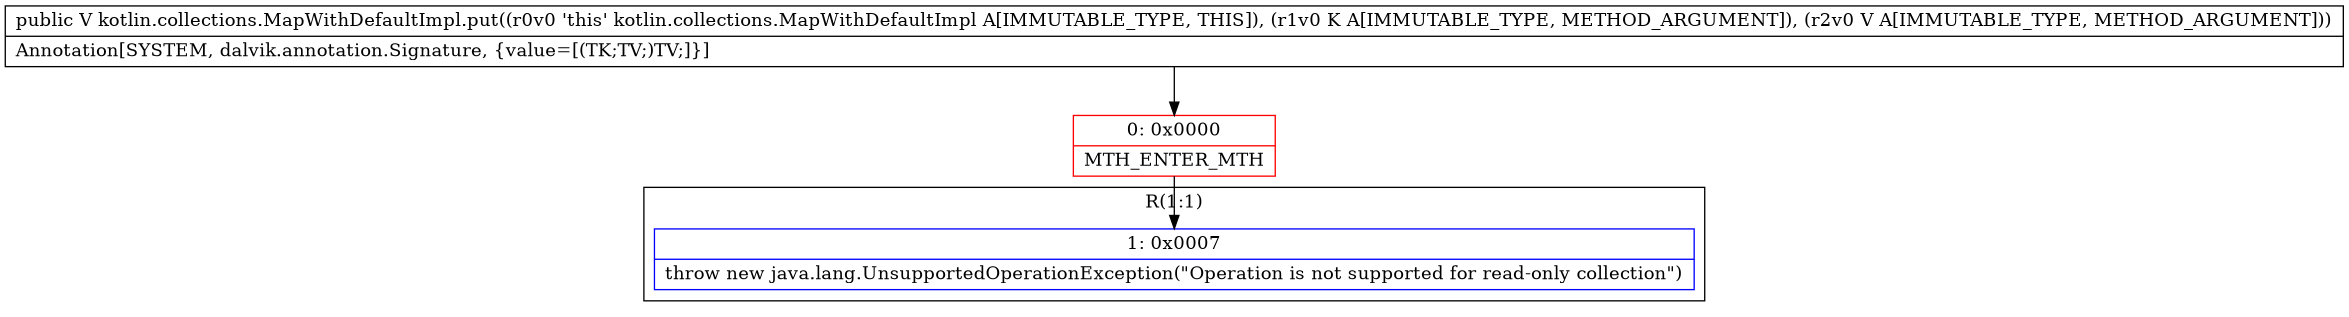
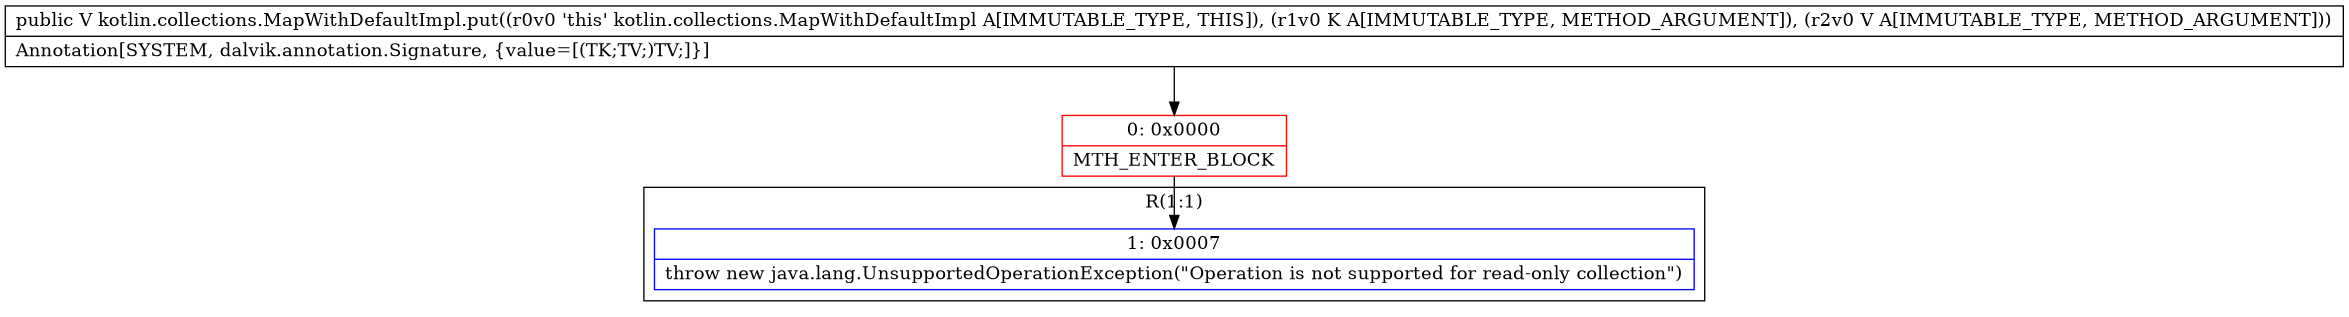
(1174, 160) -> (1174, 160)
